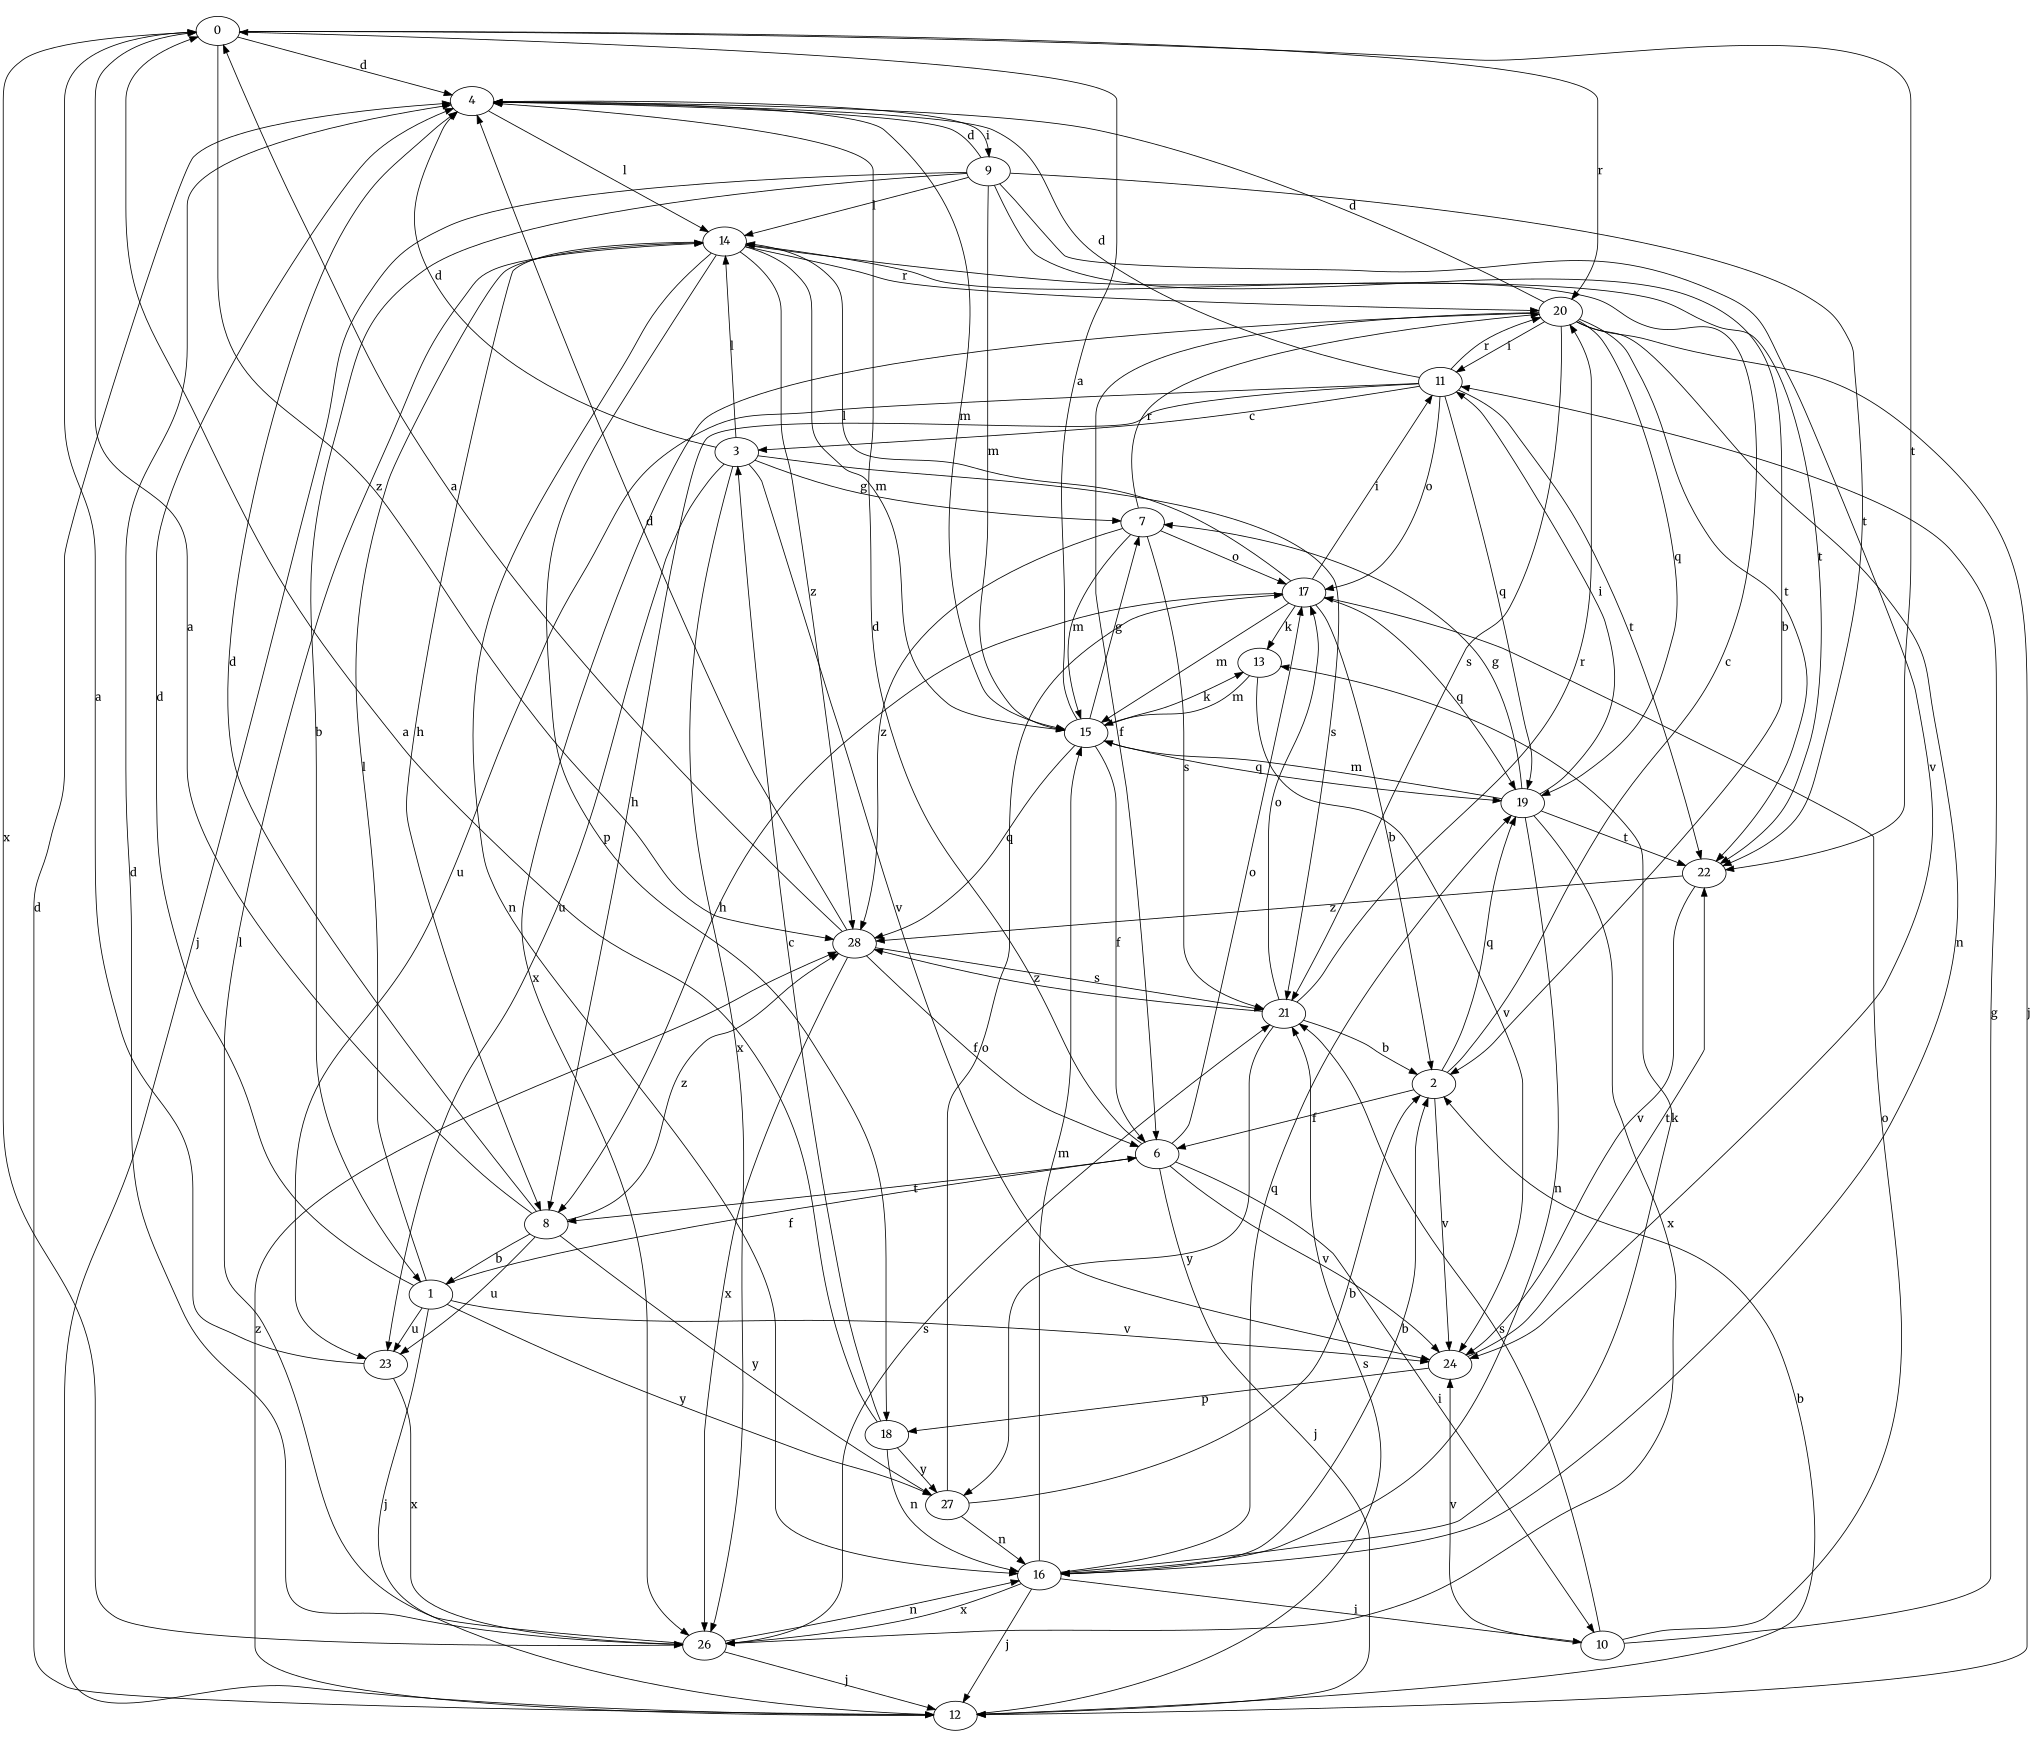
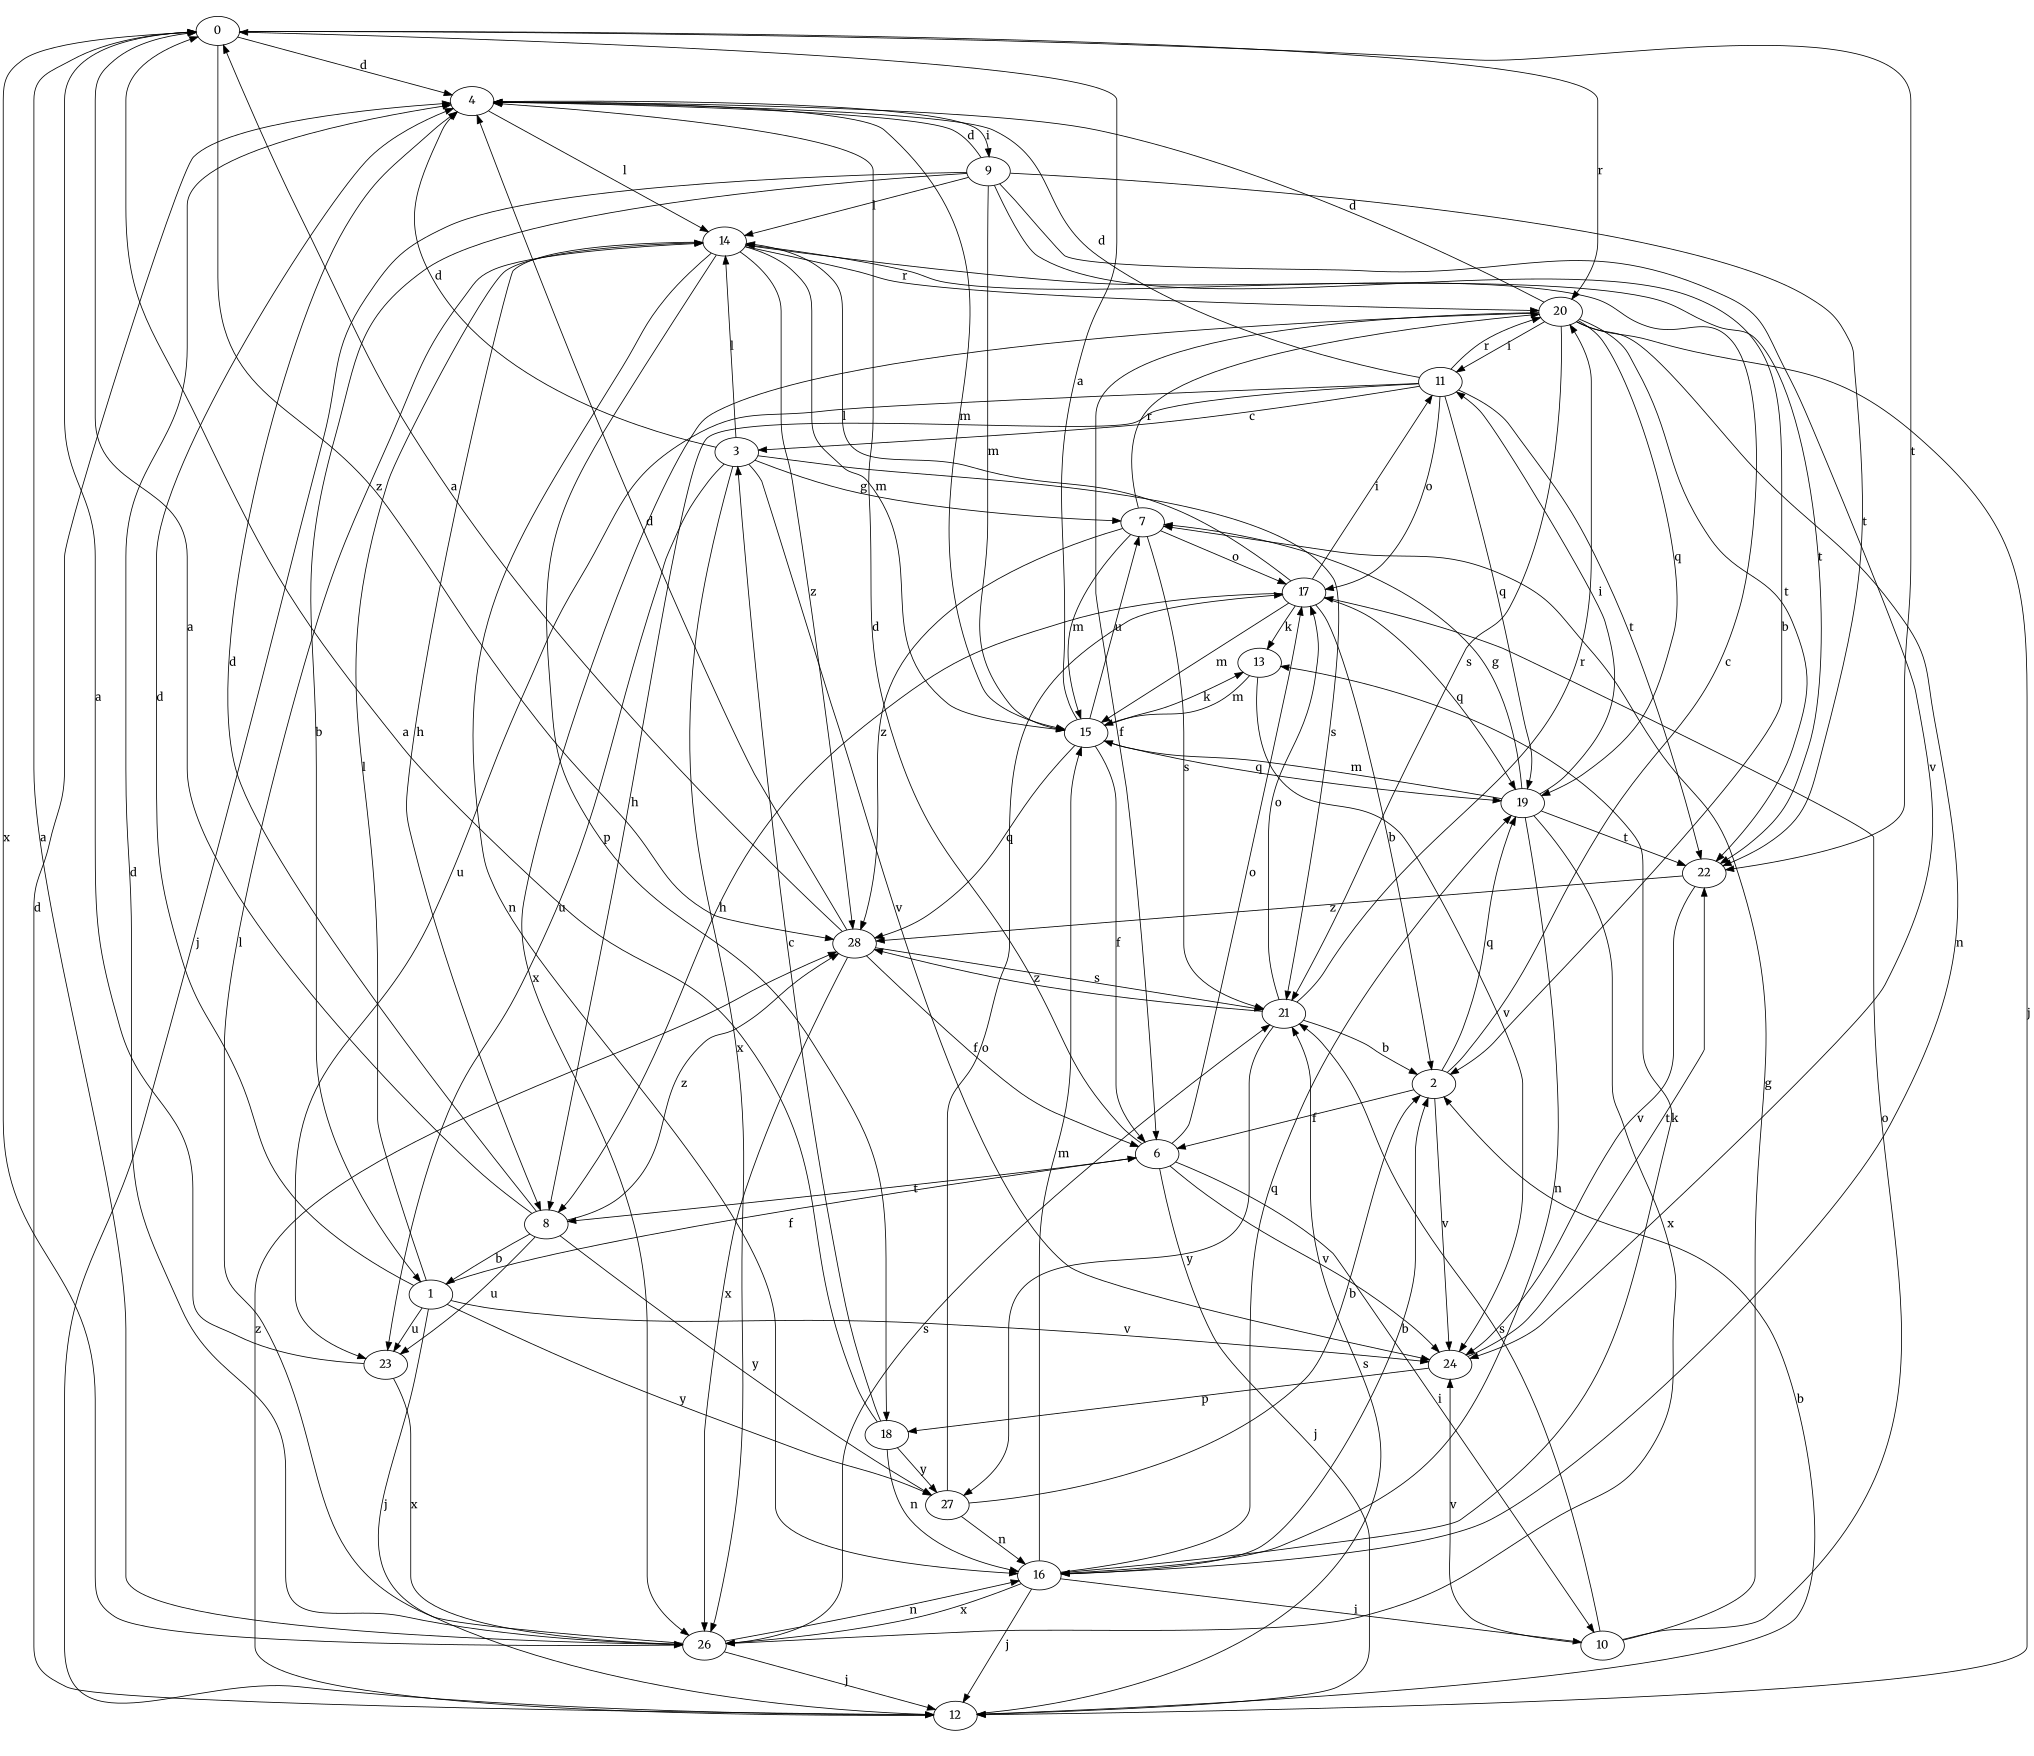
(1119, 628) -> (1119, 628)
(1991, 990) -> (1755, 939)
none -> (77, 1033)
